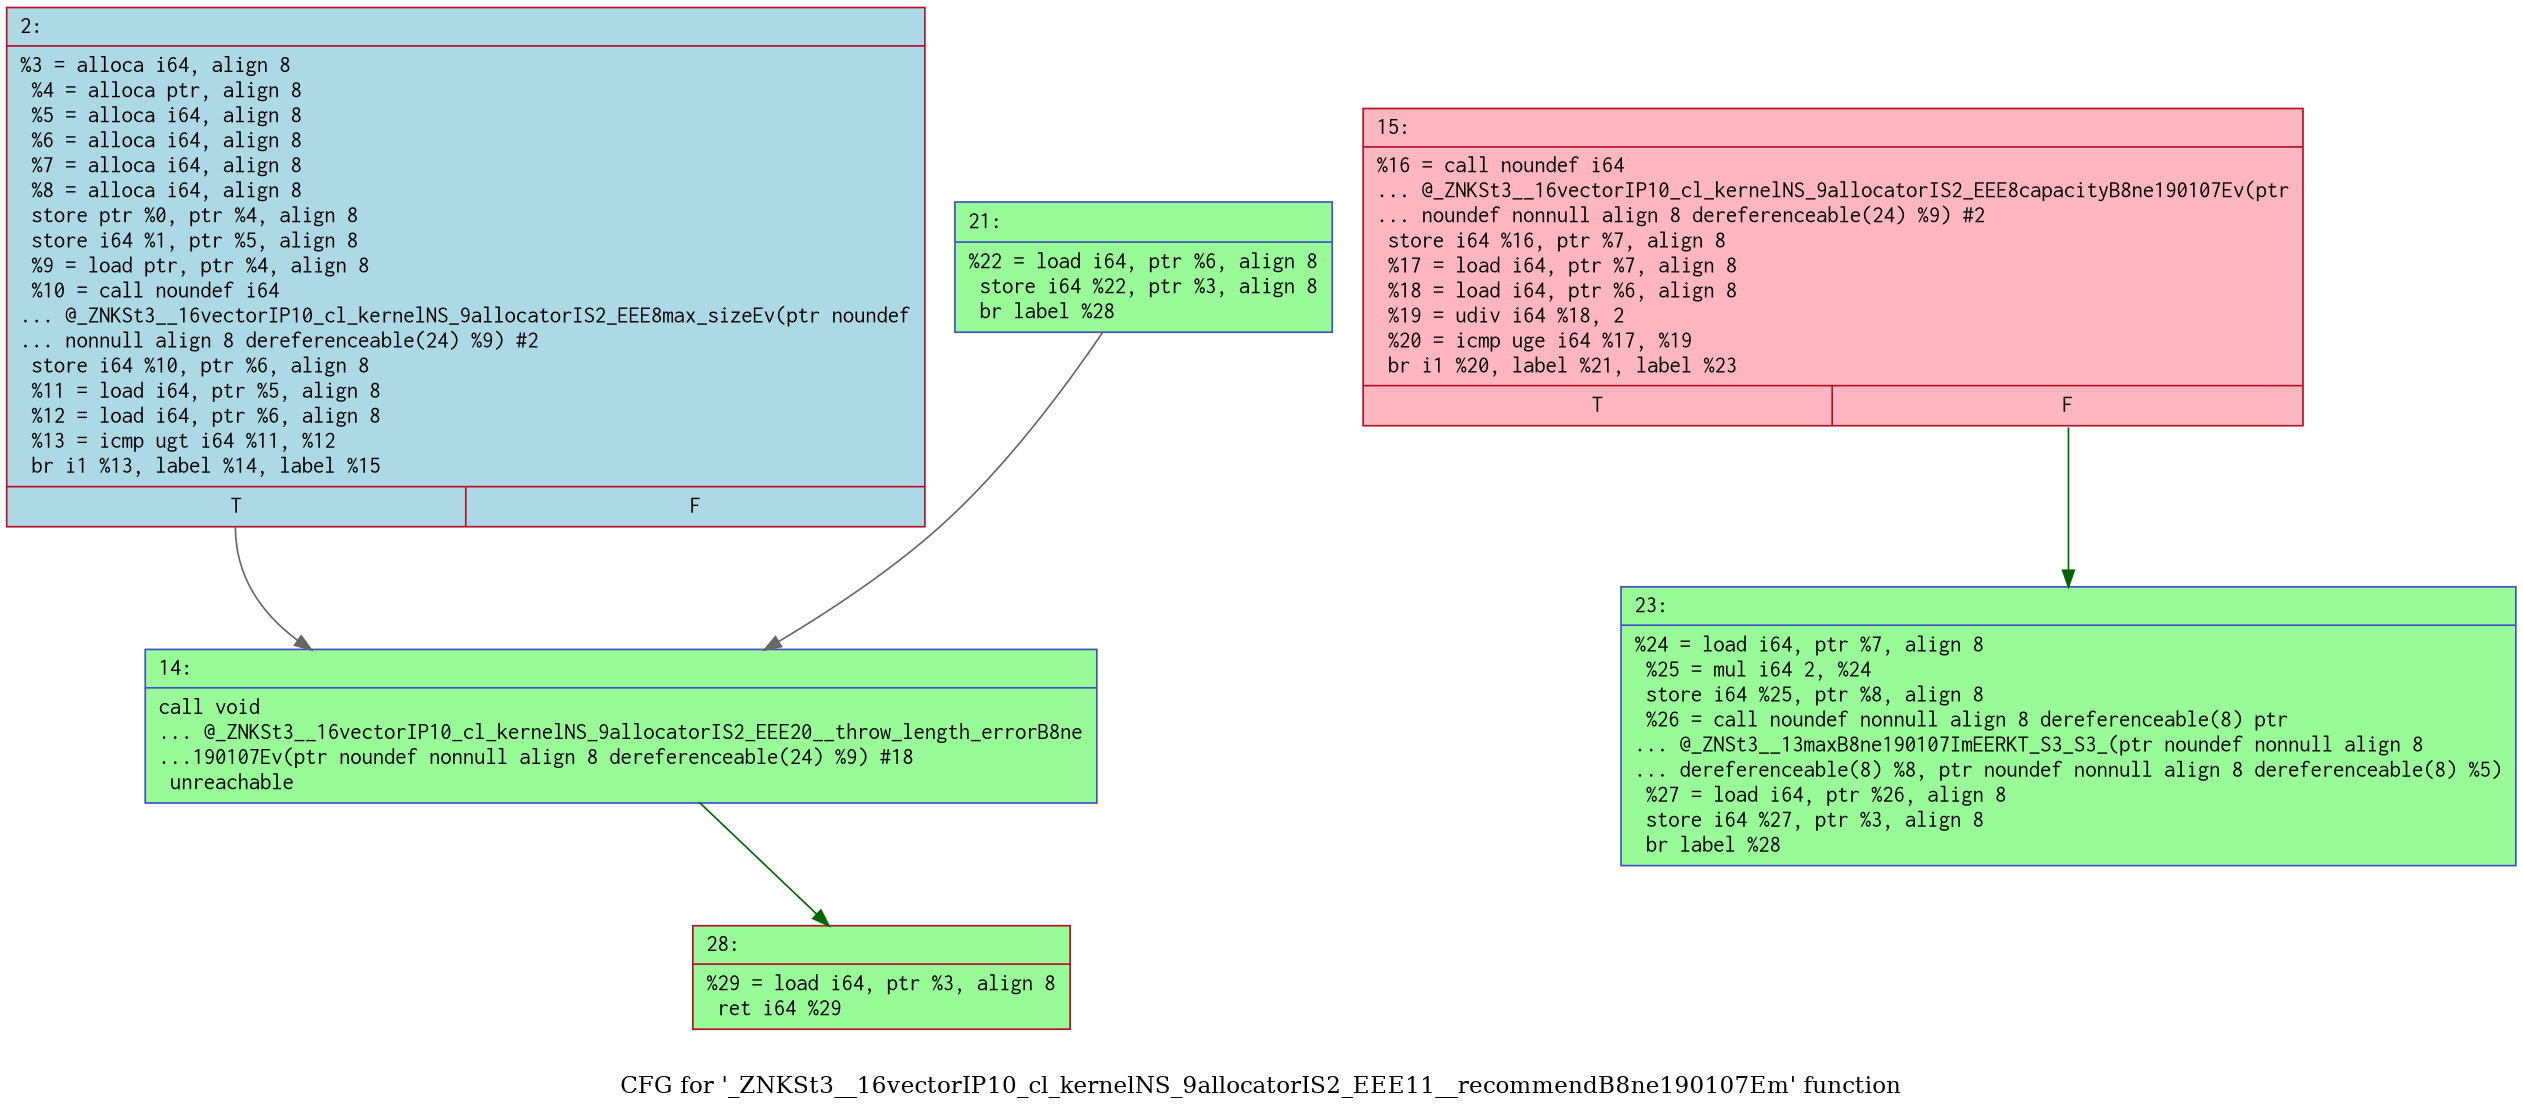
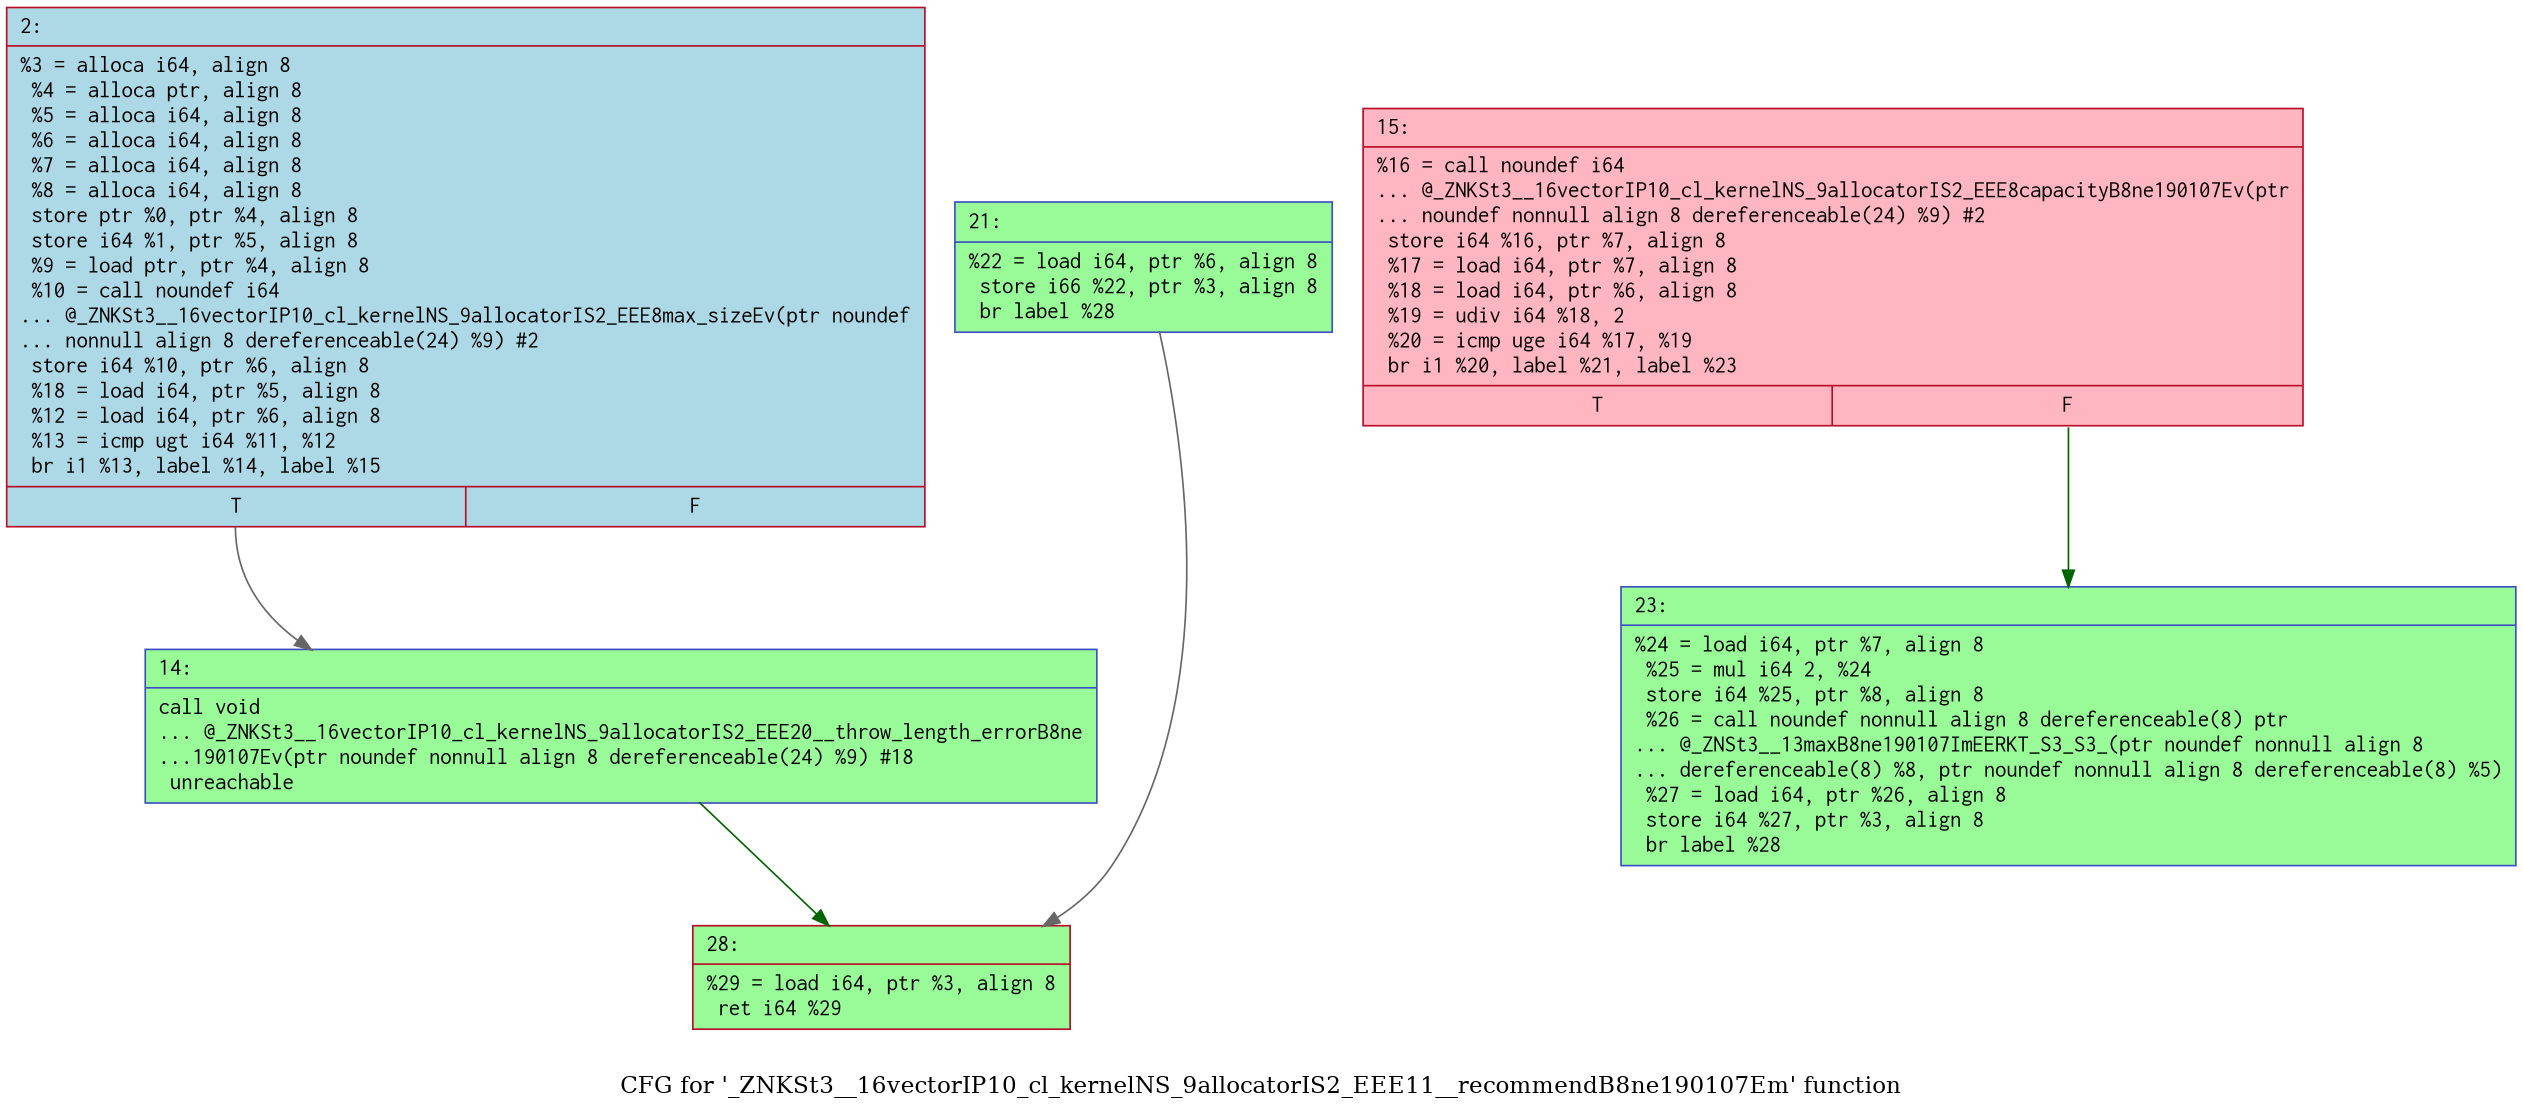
(1144, 286) -> (1144, 286)
(201, 391) -> (201, 391)
(961, 507) -> (1183, 642)
